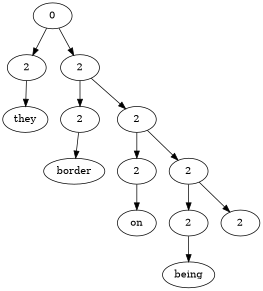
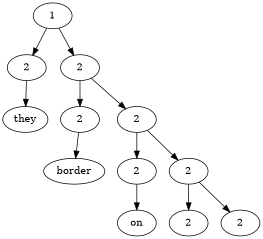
(53, 16) -> (53, 16)
(189, 275) -> none
